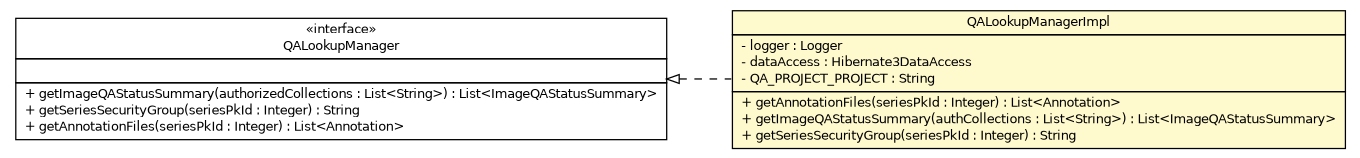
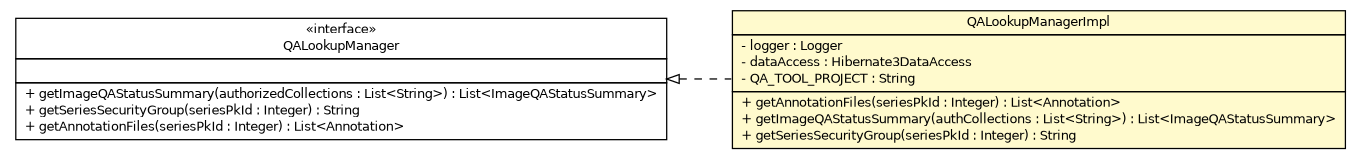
(839, 79) -> (828, 79)
